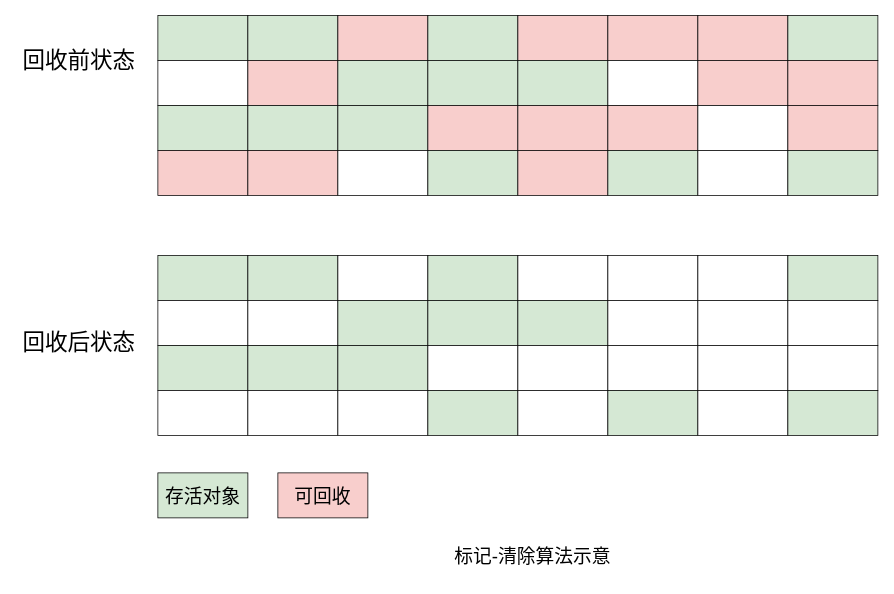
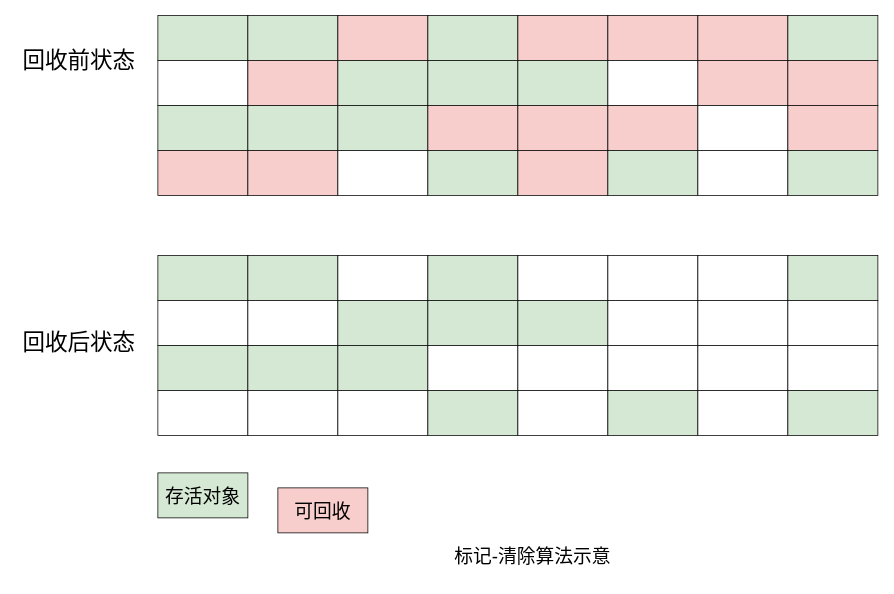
(323, 495) -> (323, 510)
